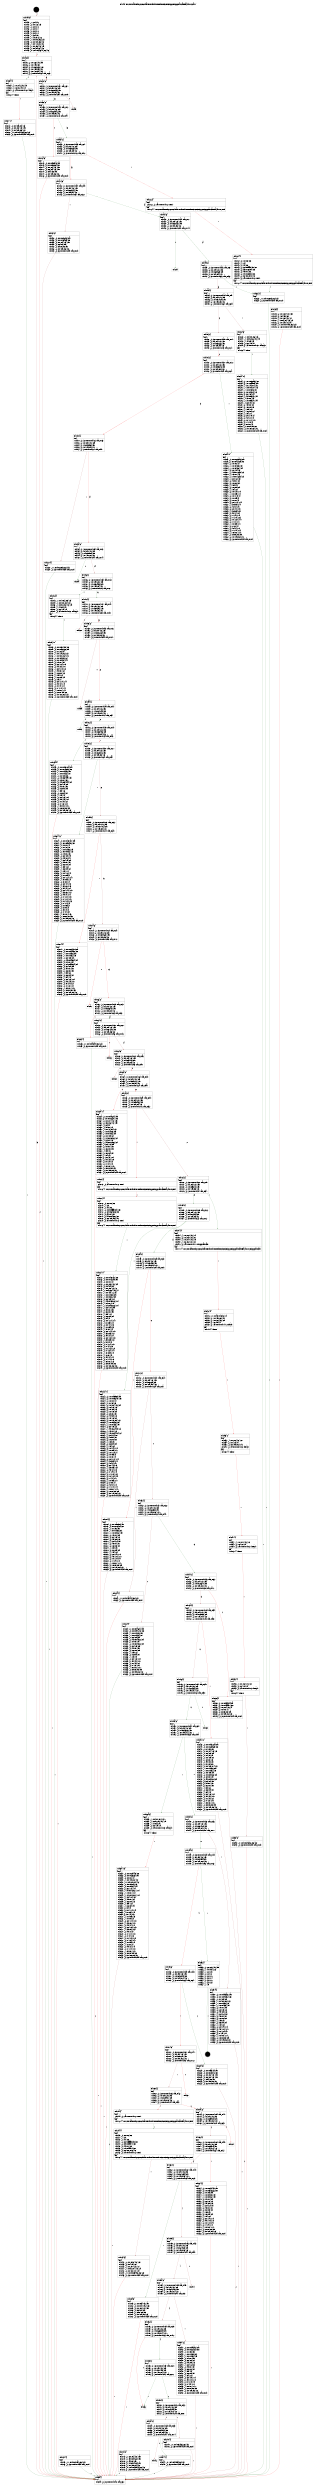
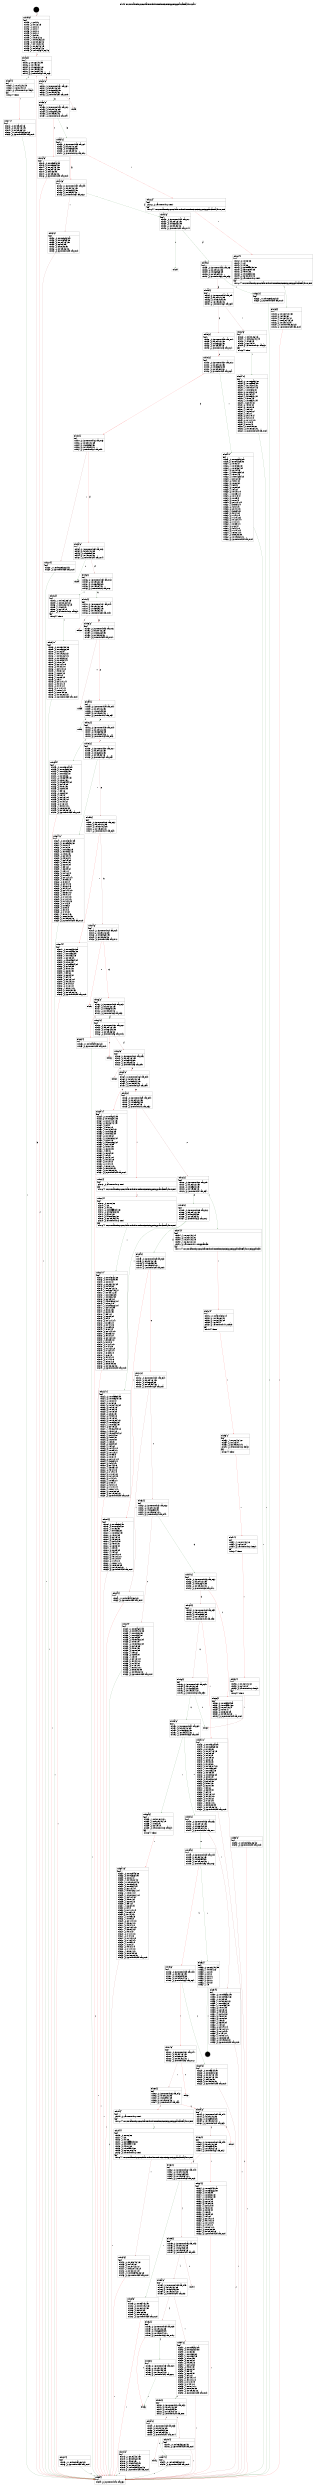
(270, 288) -> (286, 296)
(247, 1766) -> (238, 1722)
(165, 2387) -> (177, 2397)
